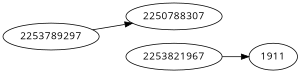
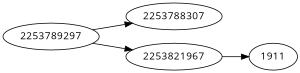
(174, 16) -> (174, 16)
none -> (109, 46)
